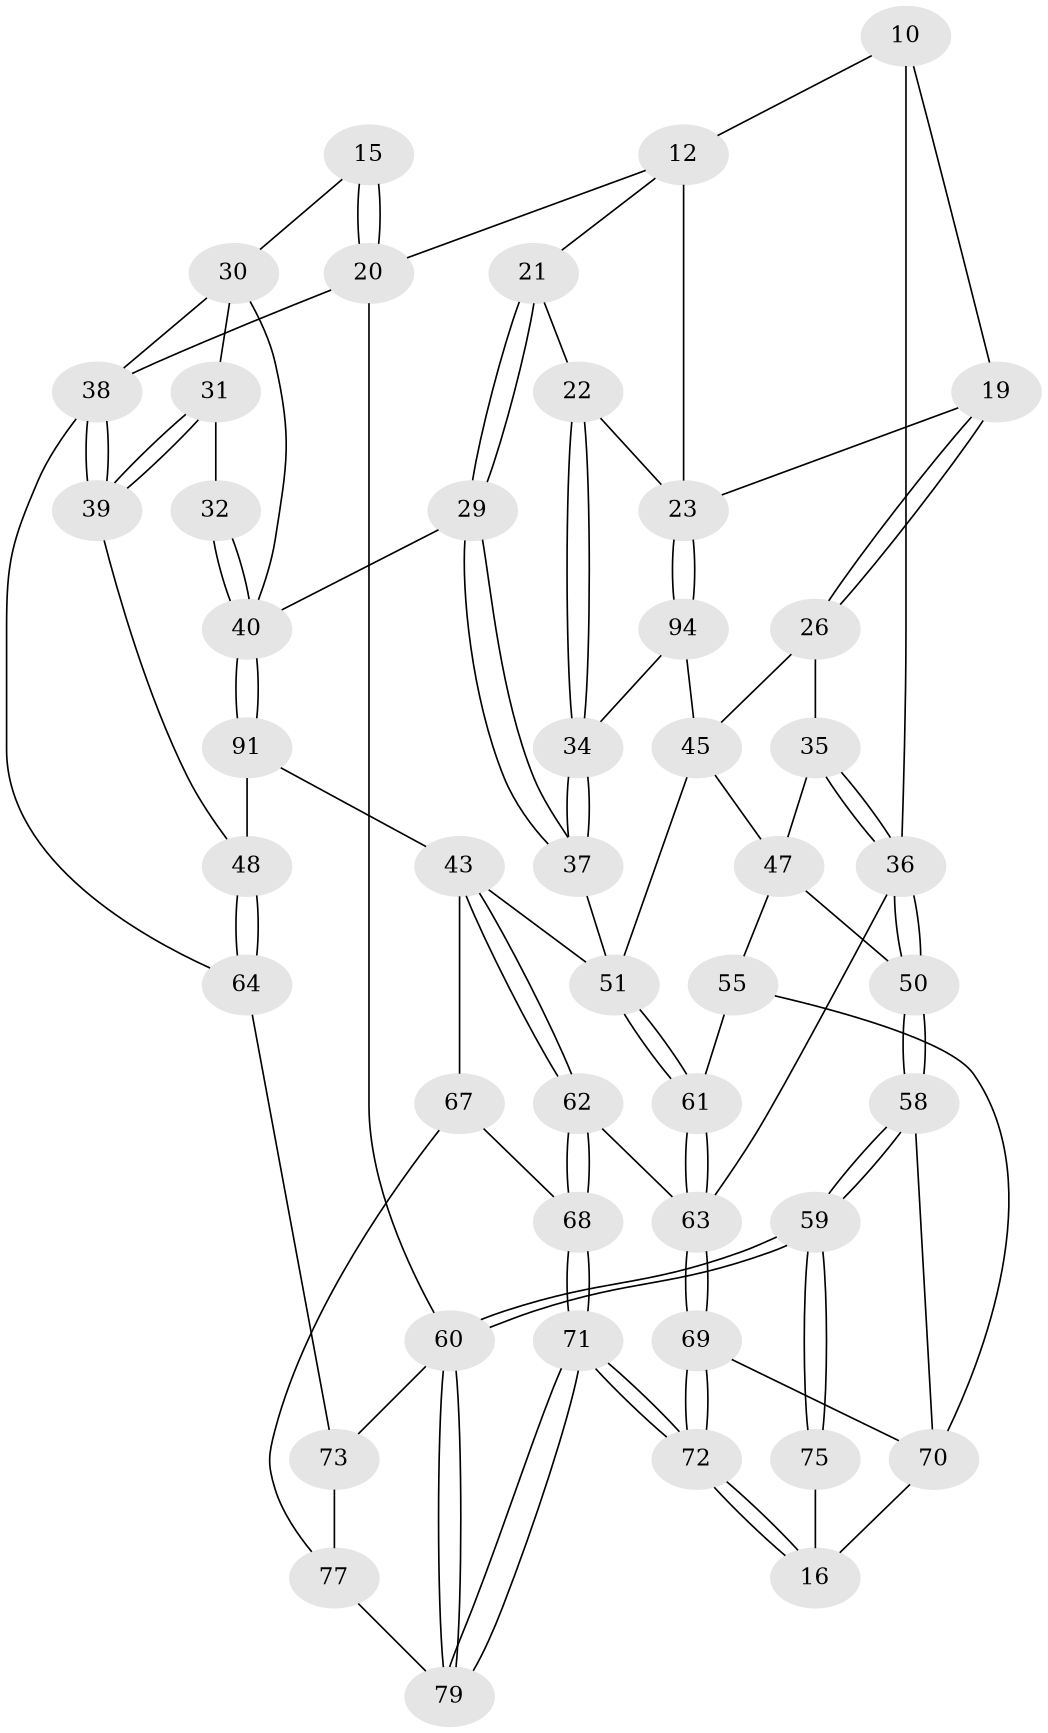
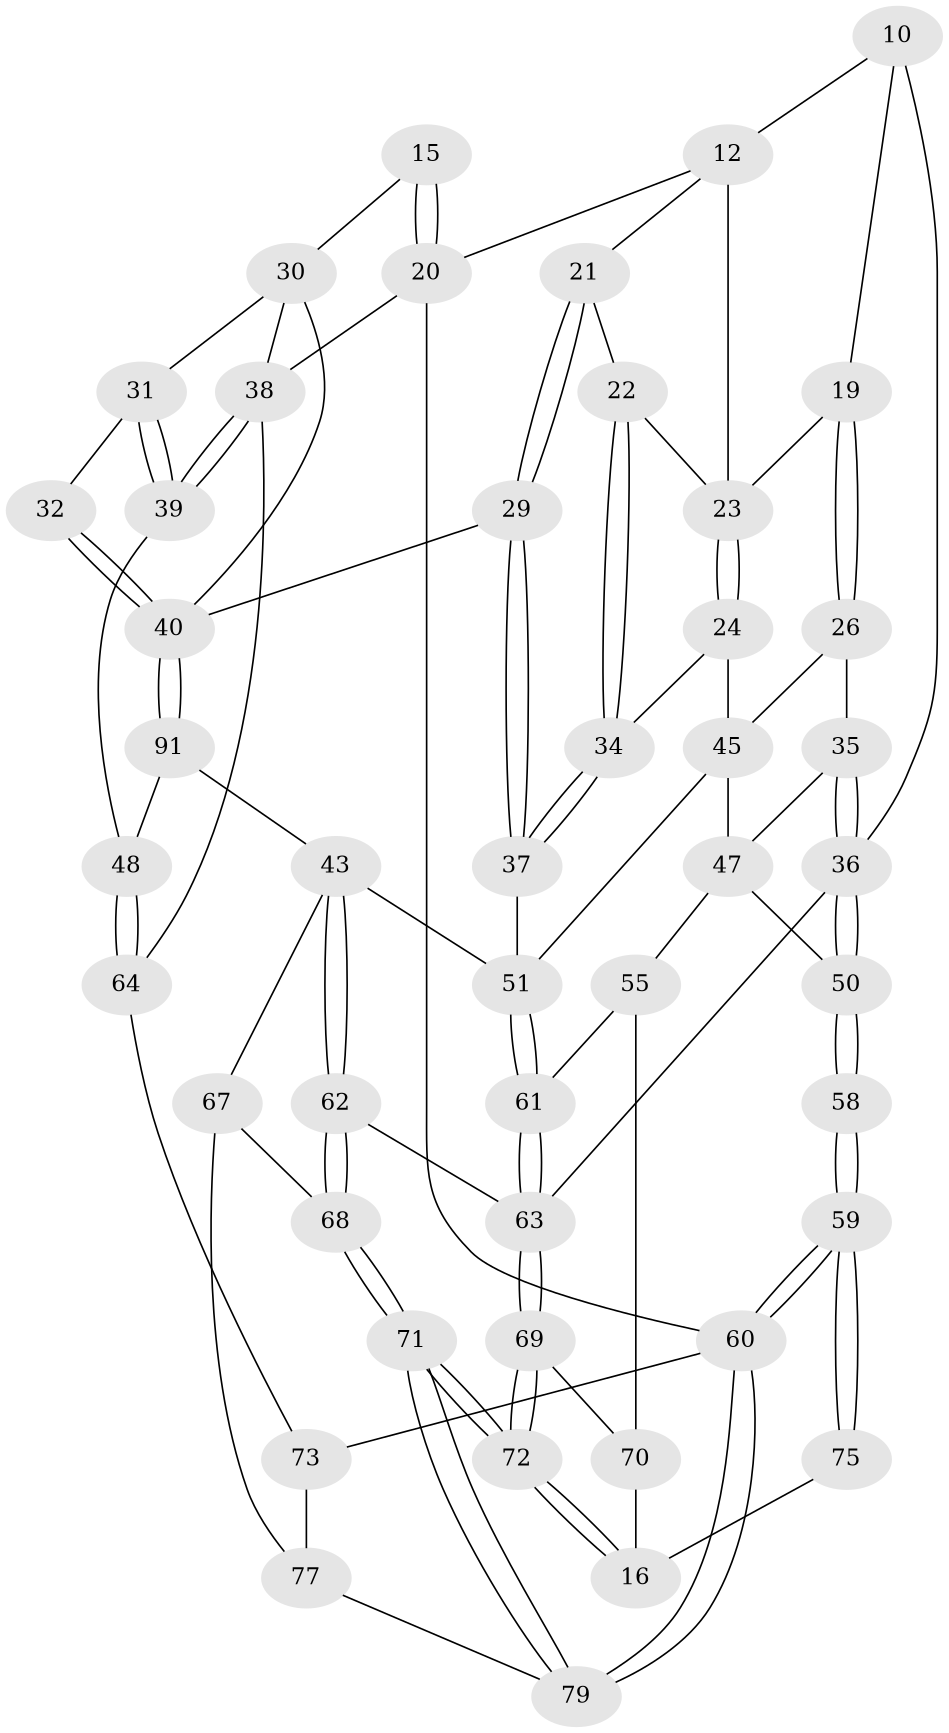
(684, 629) -> (728, 629)
(924, 1281) -> none
